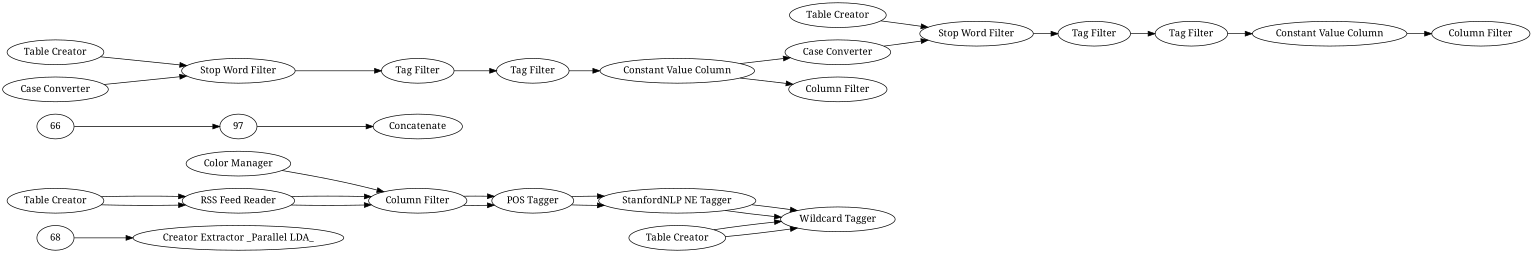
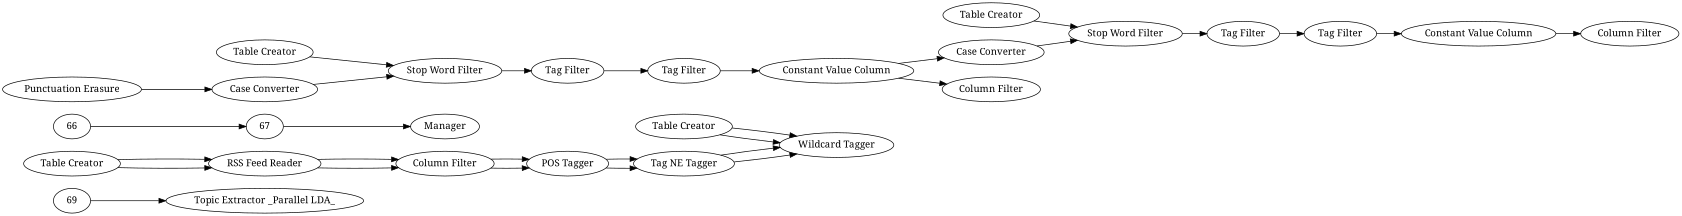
none -> (72, 89)
(238, 126) -> (265, 126)
(418, 126) -> (445, 126)
(238, 164) -> none
(677, 201) -> (684, 164)
(55, 238) -> (72, 201)
(238, 238) -> (265, 201)
